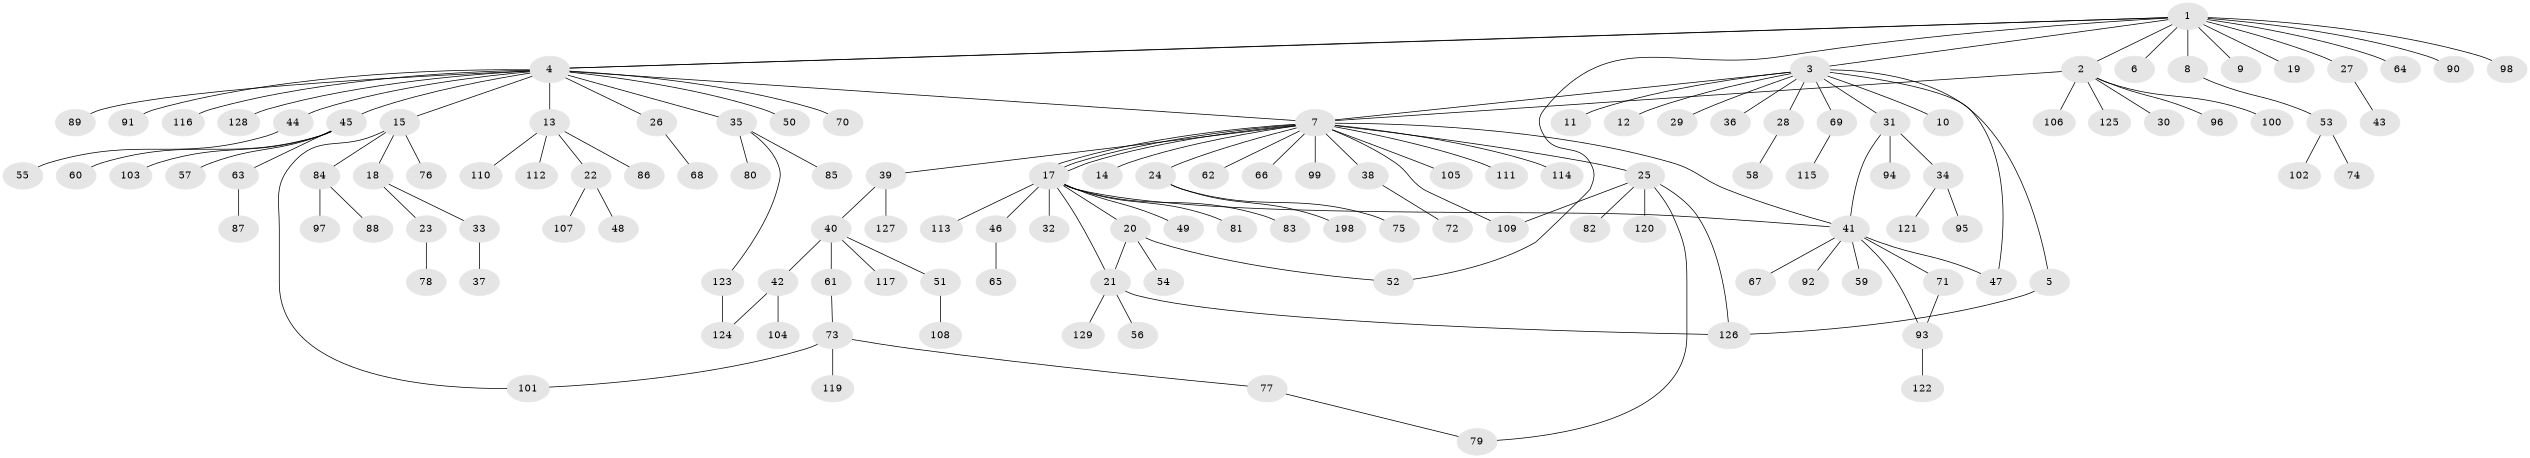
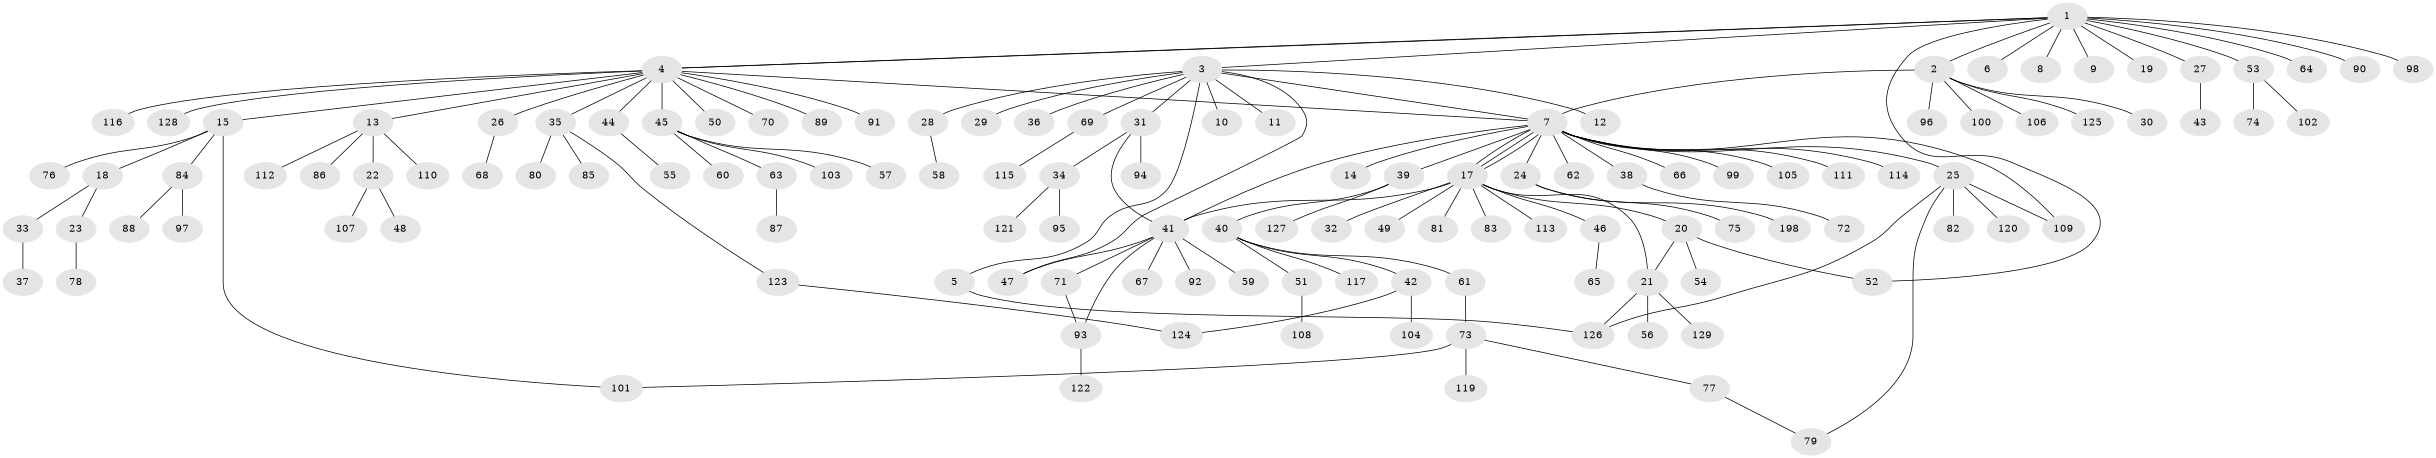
(2257, 96) -> (2163, 37)
